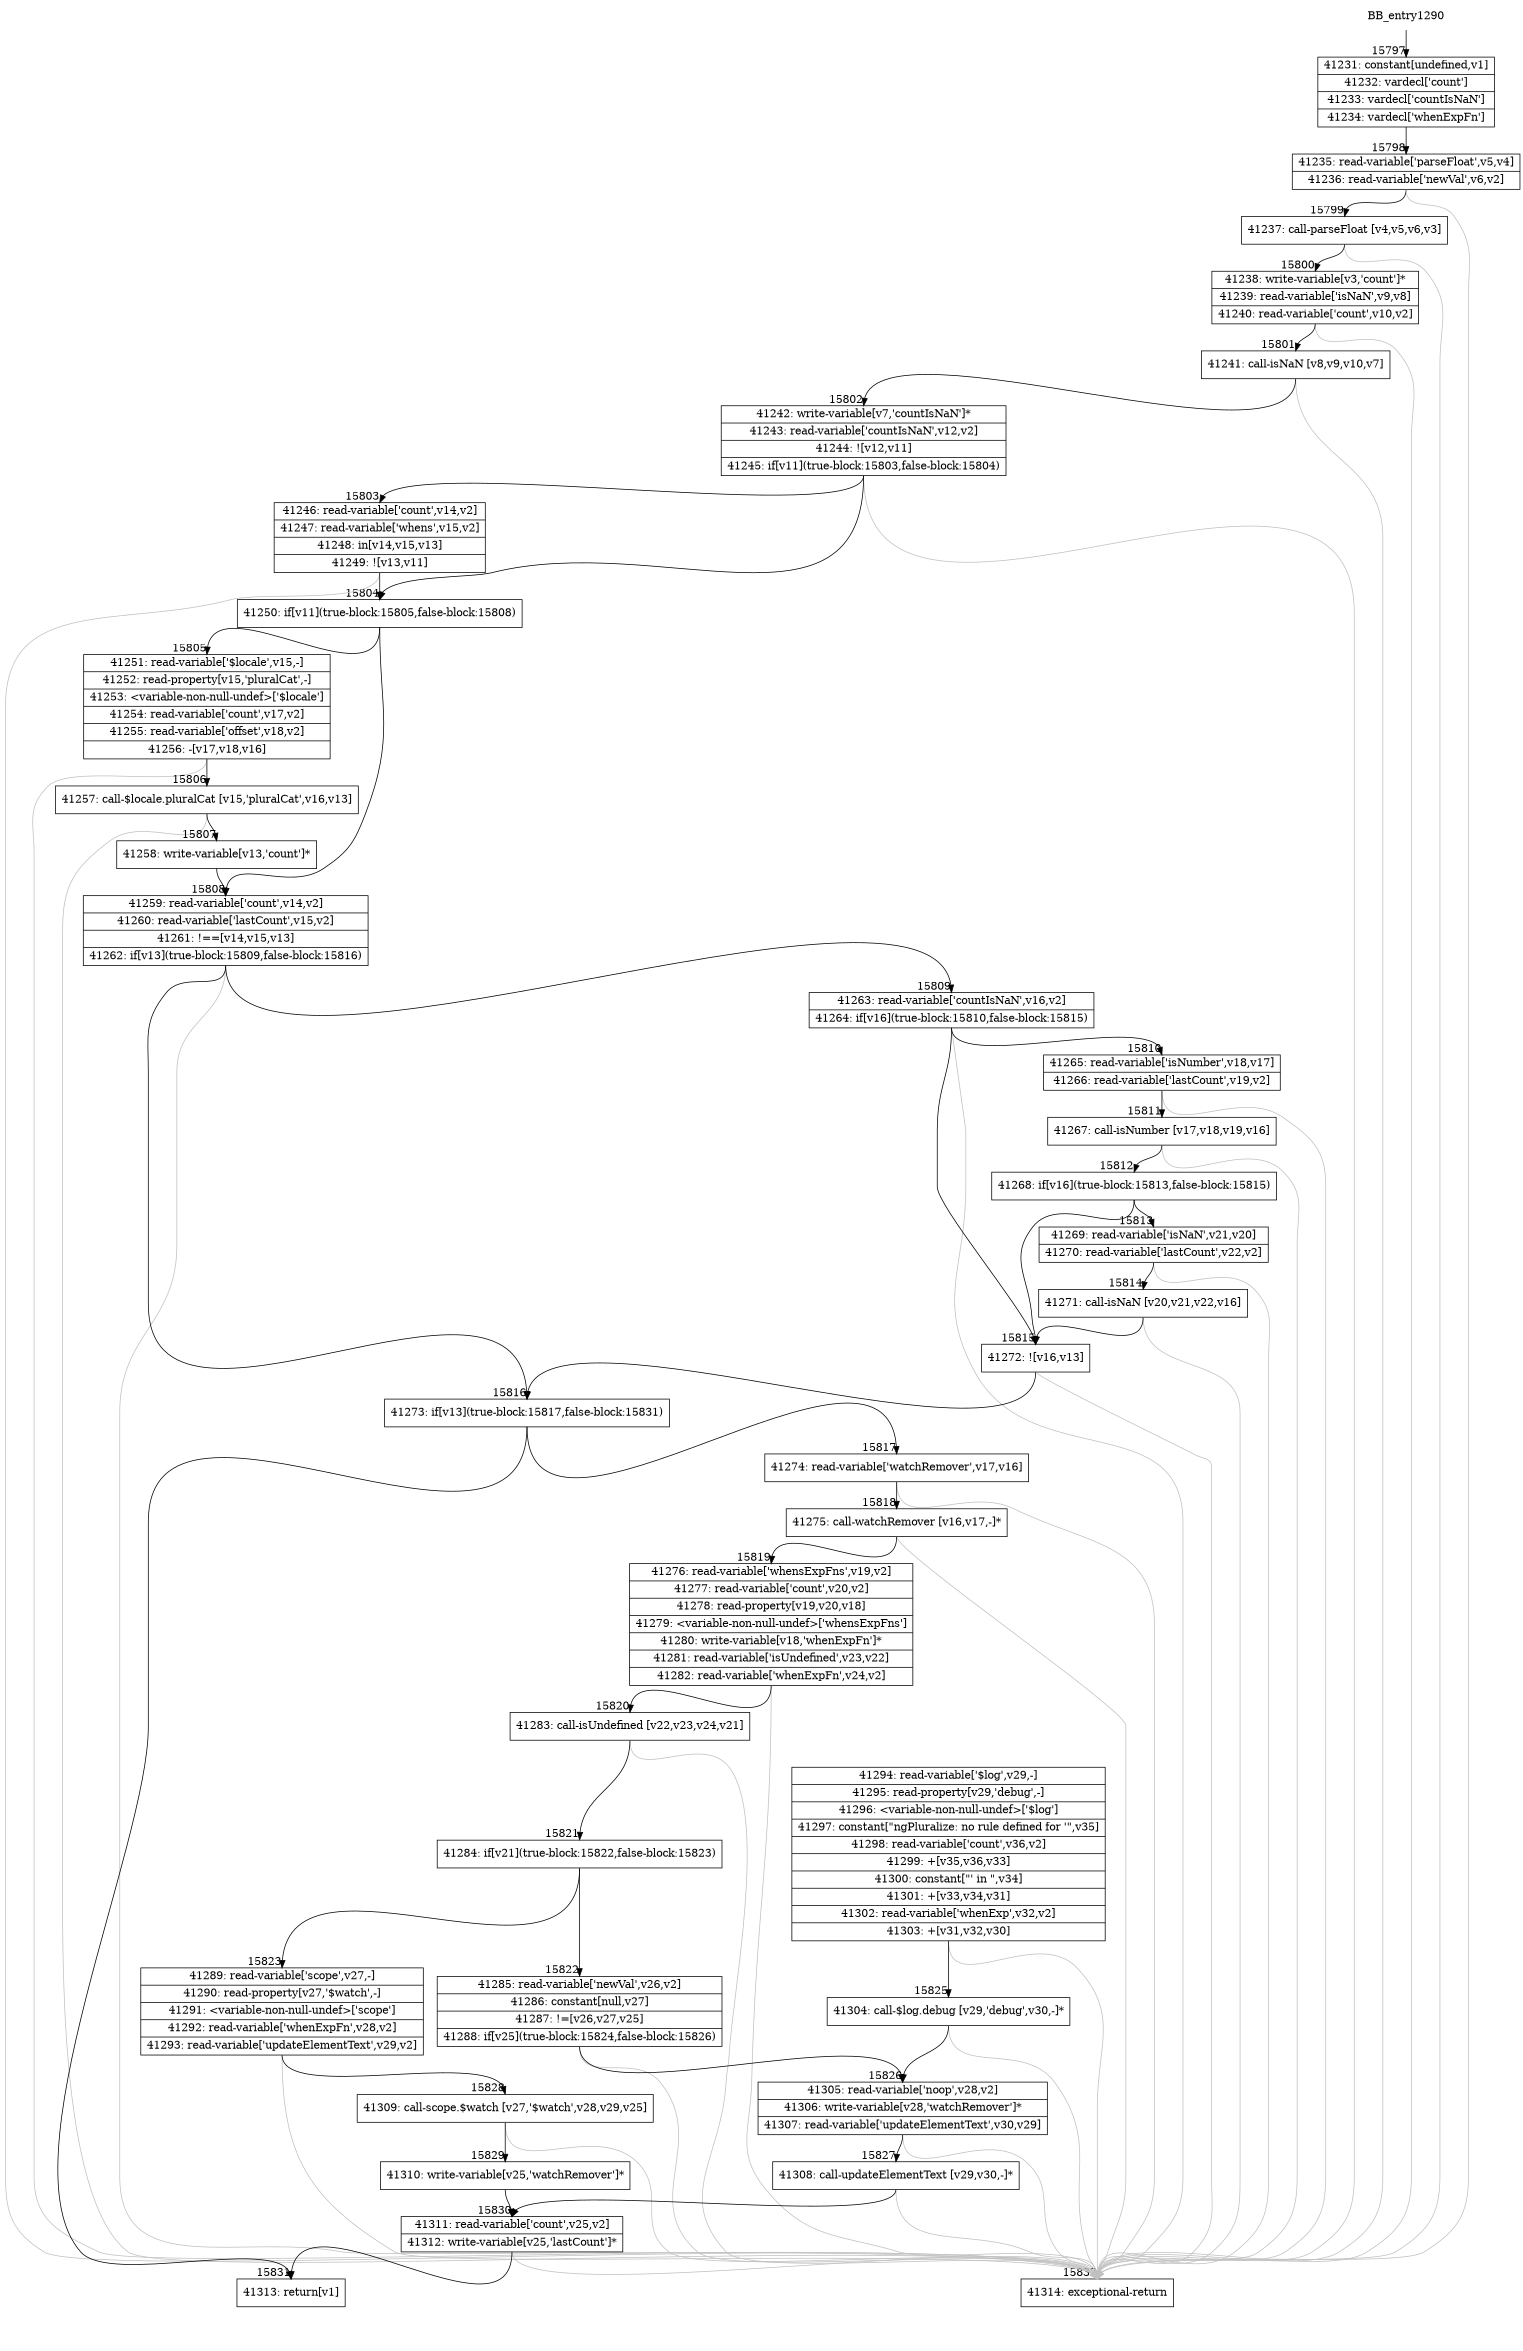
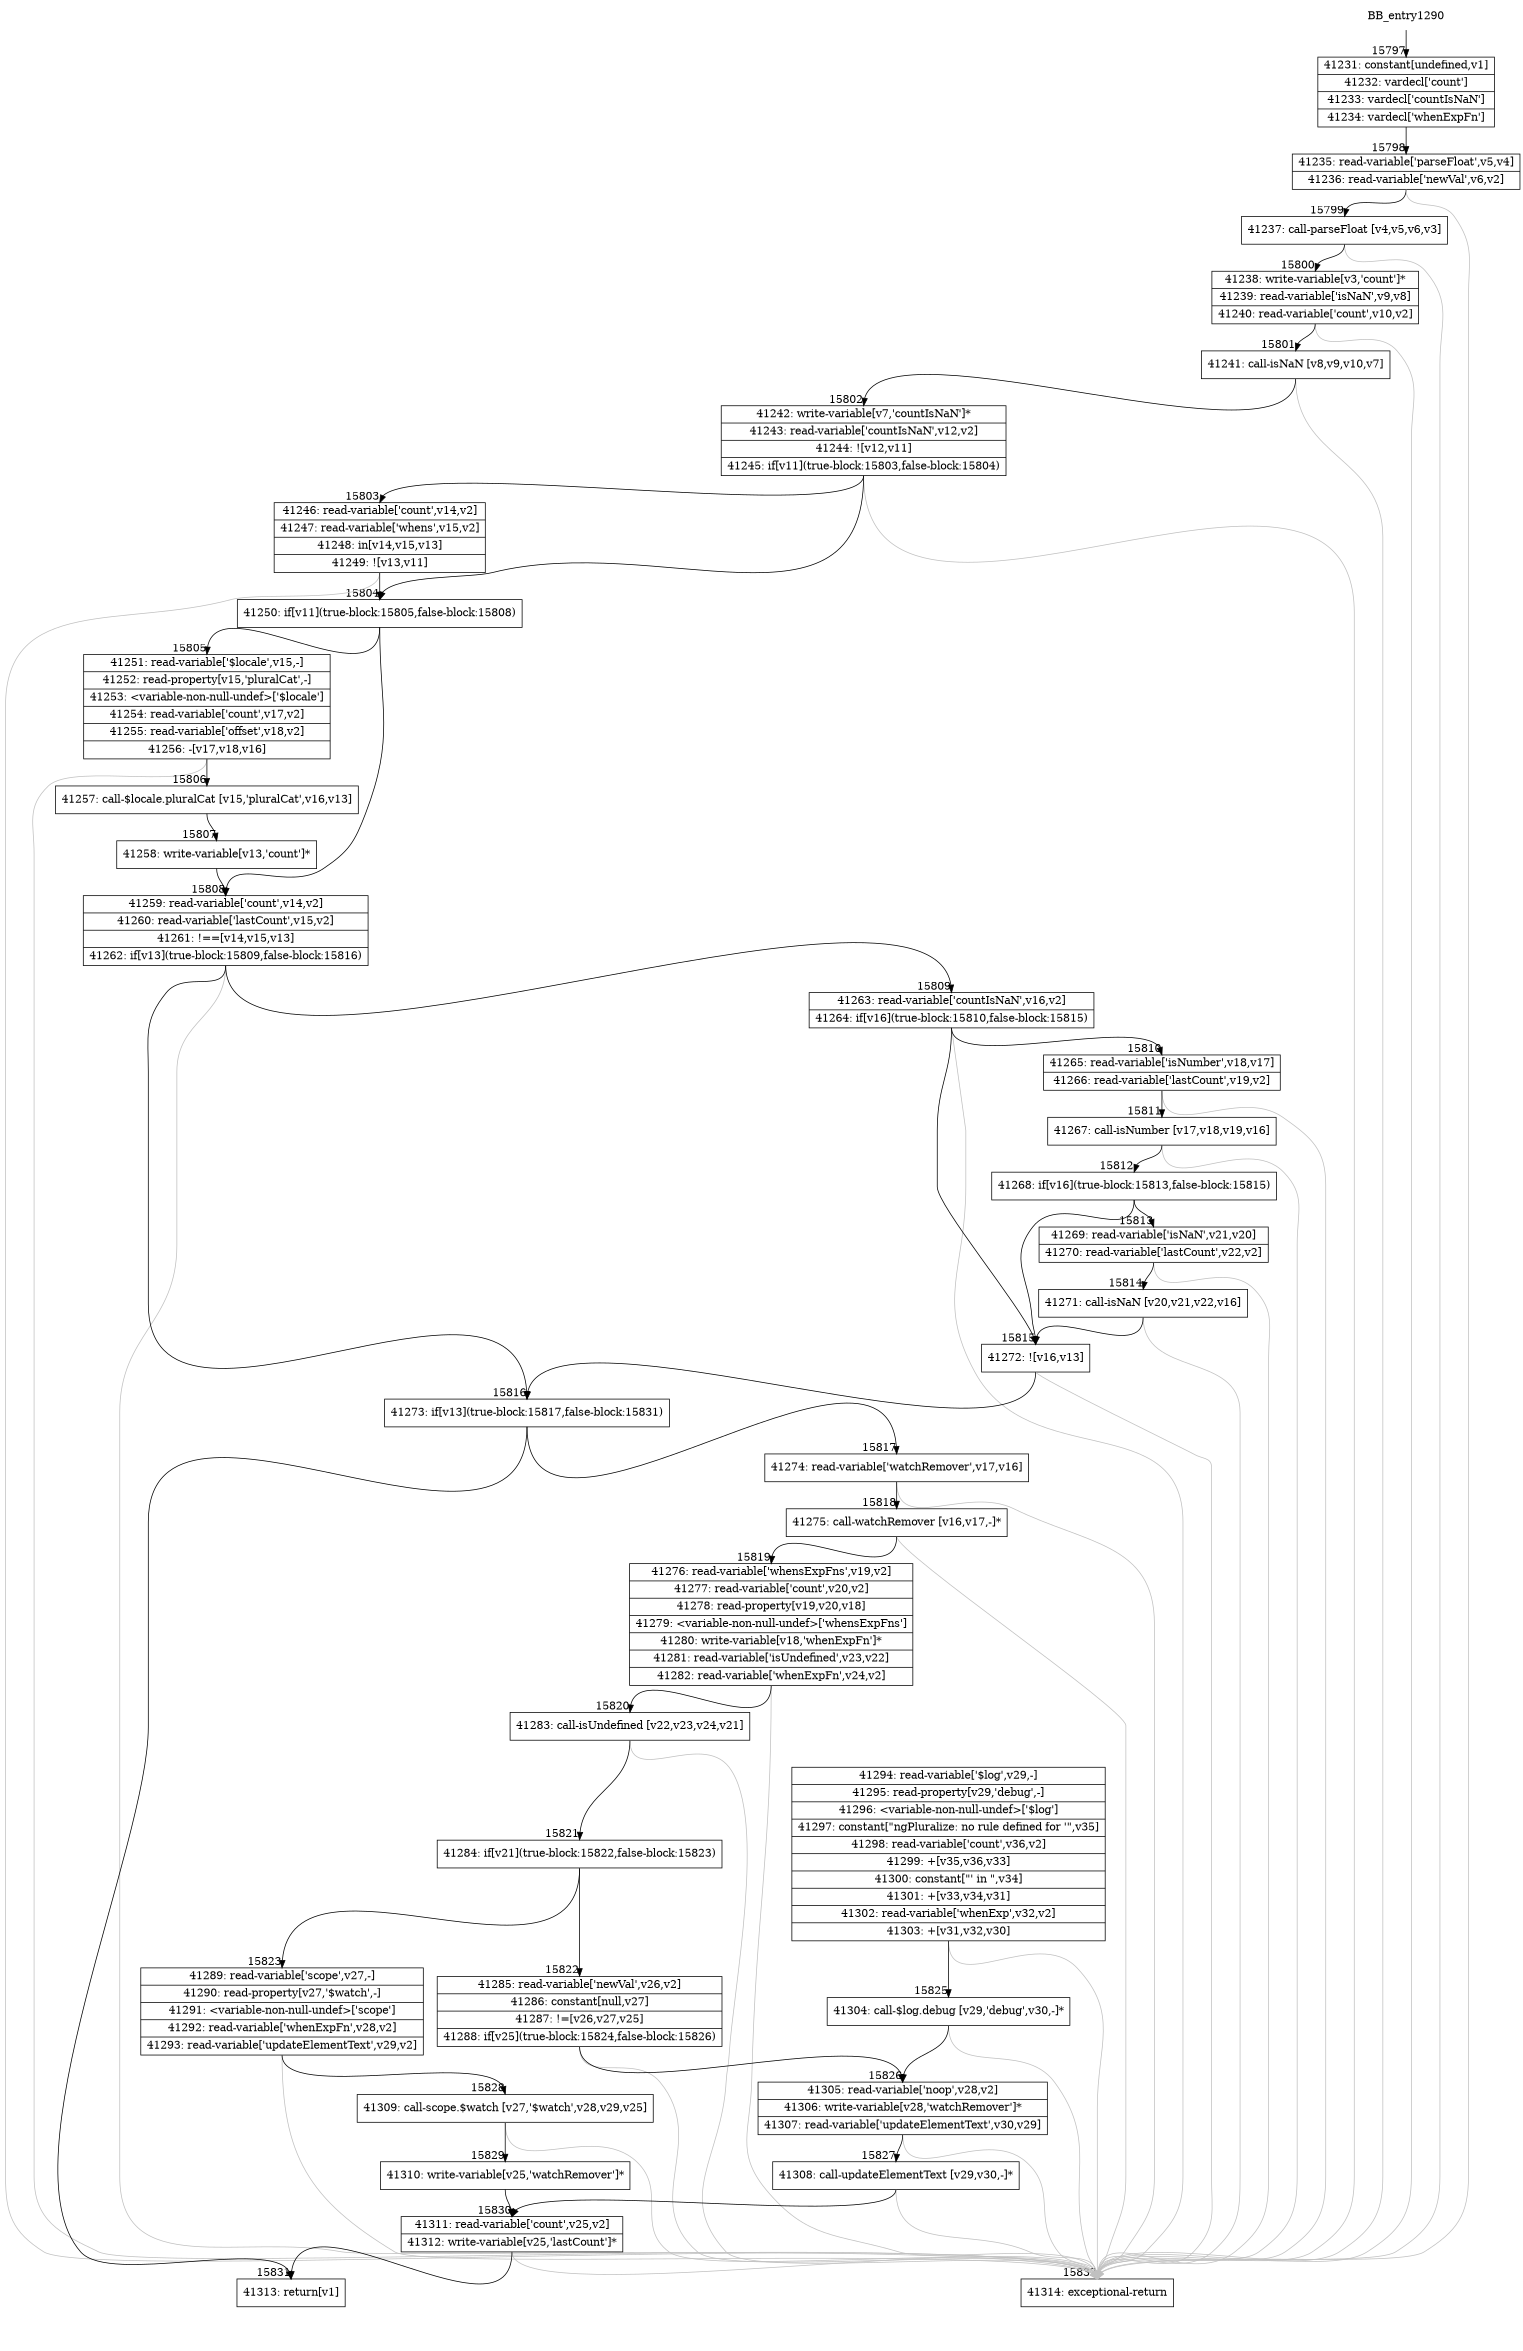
(64, 1972) -> none
